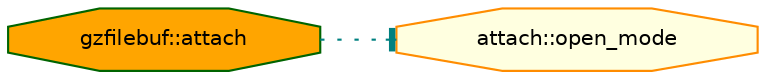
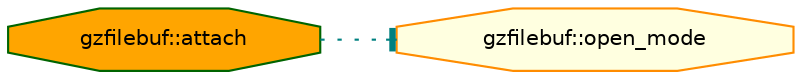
(577, 40) -> (595, 40)
